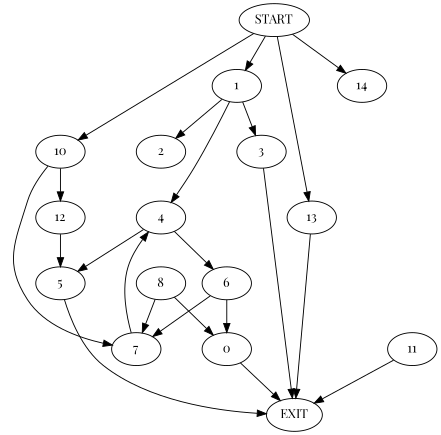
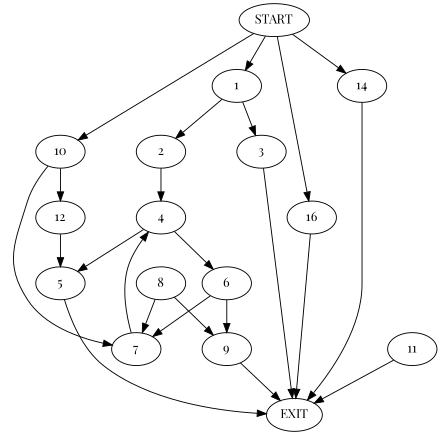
(205, 149) -> (161, 180)
(312, 218) -> (312, 218)
none -> (362, 254)
(227, 349) -> (227, 349)
